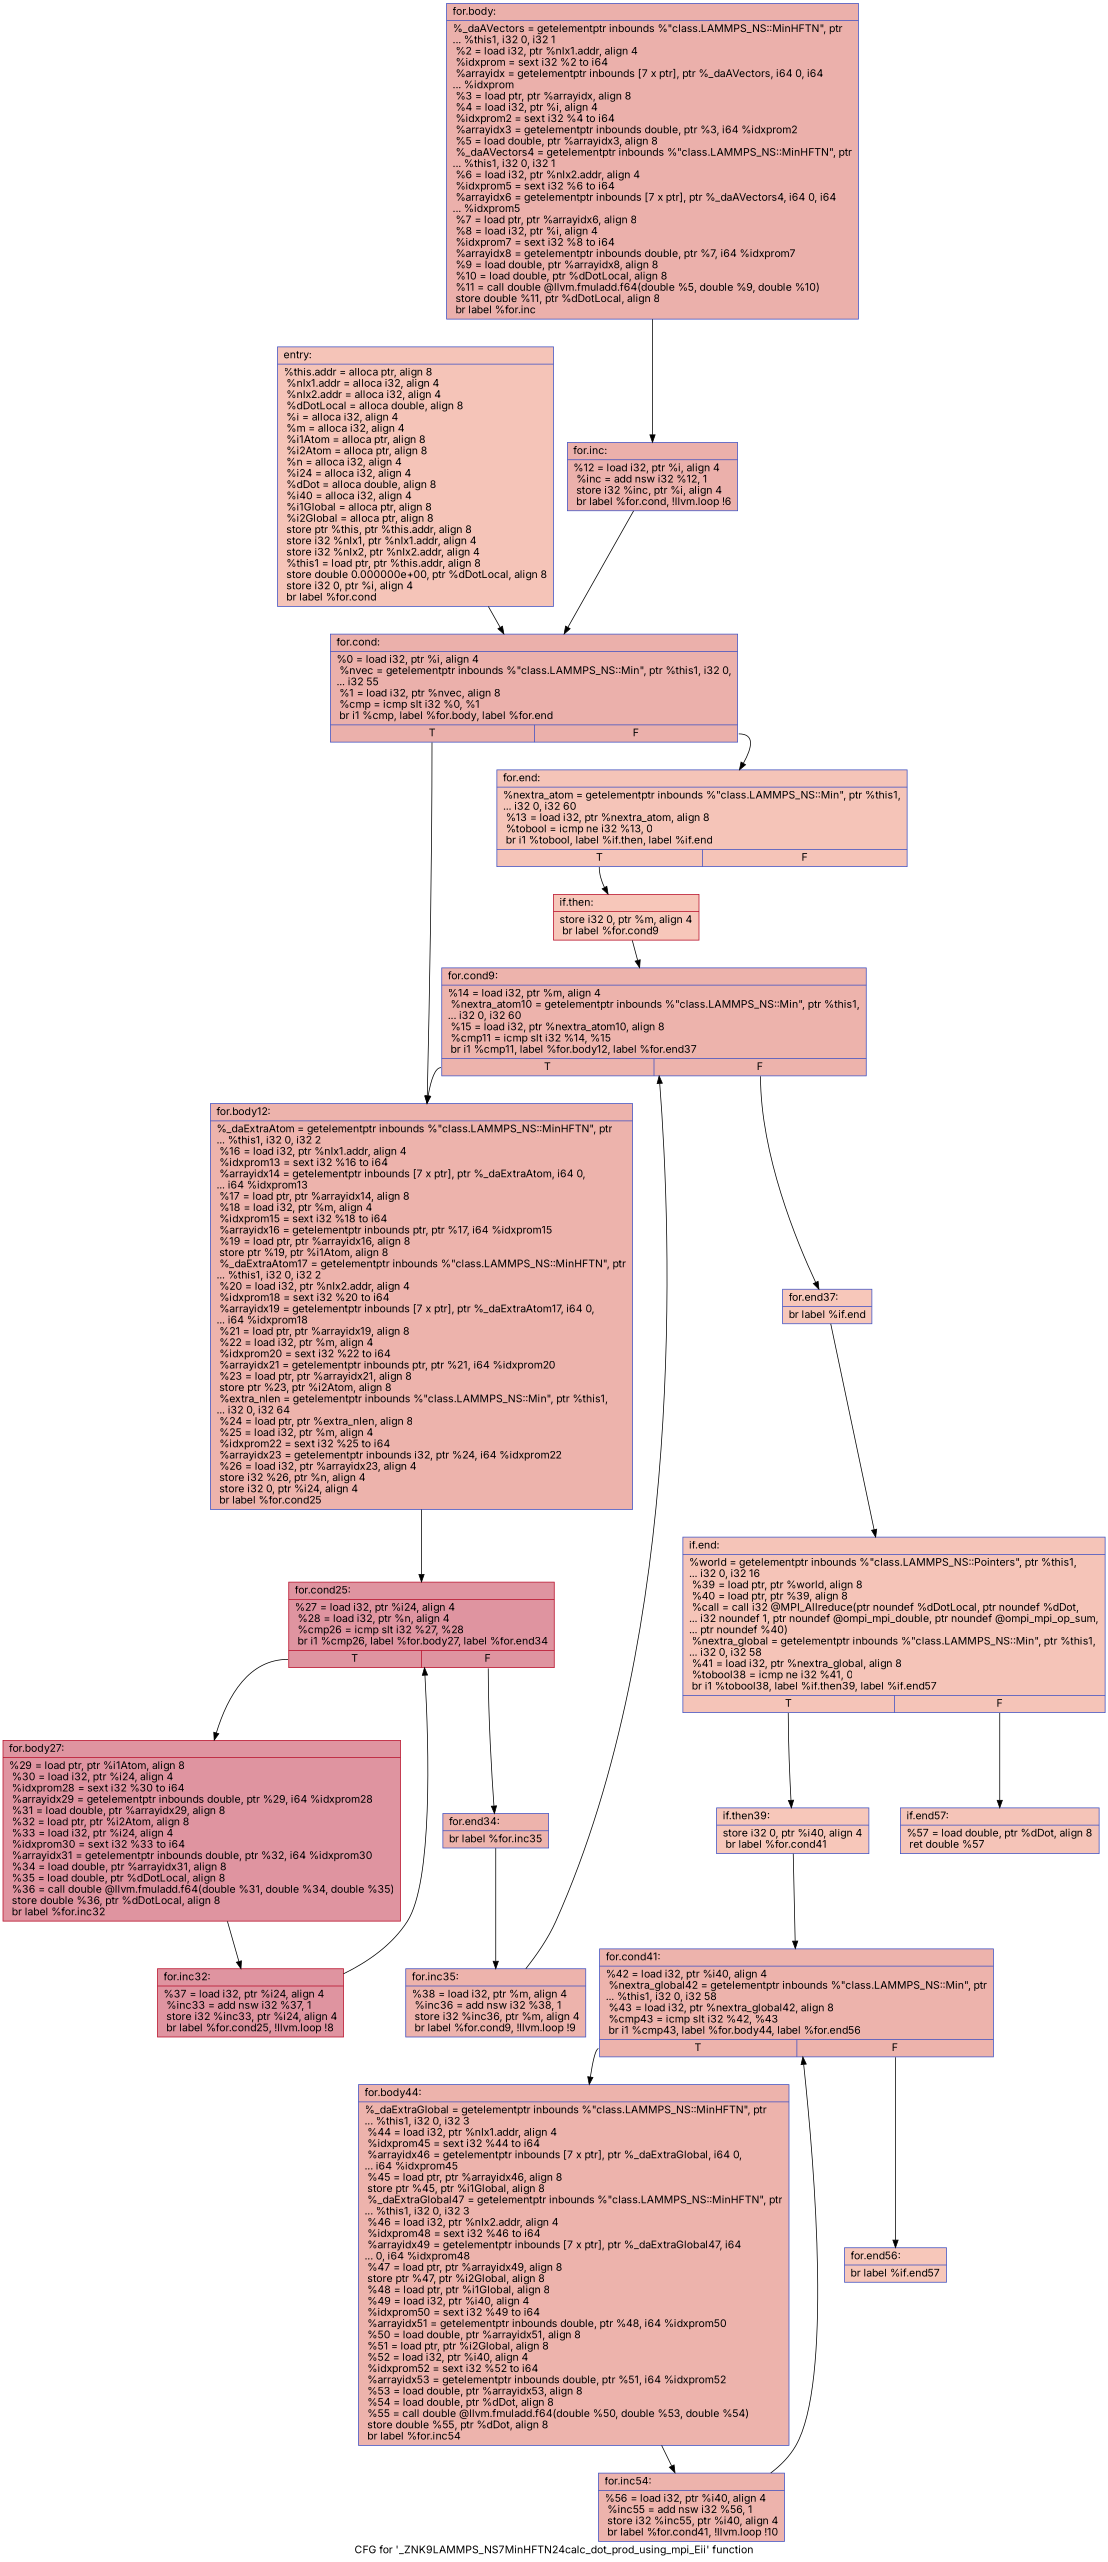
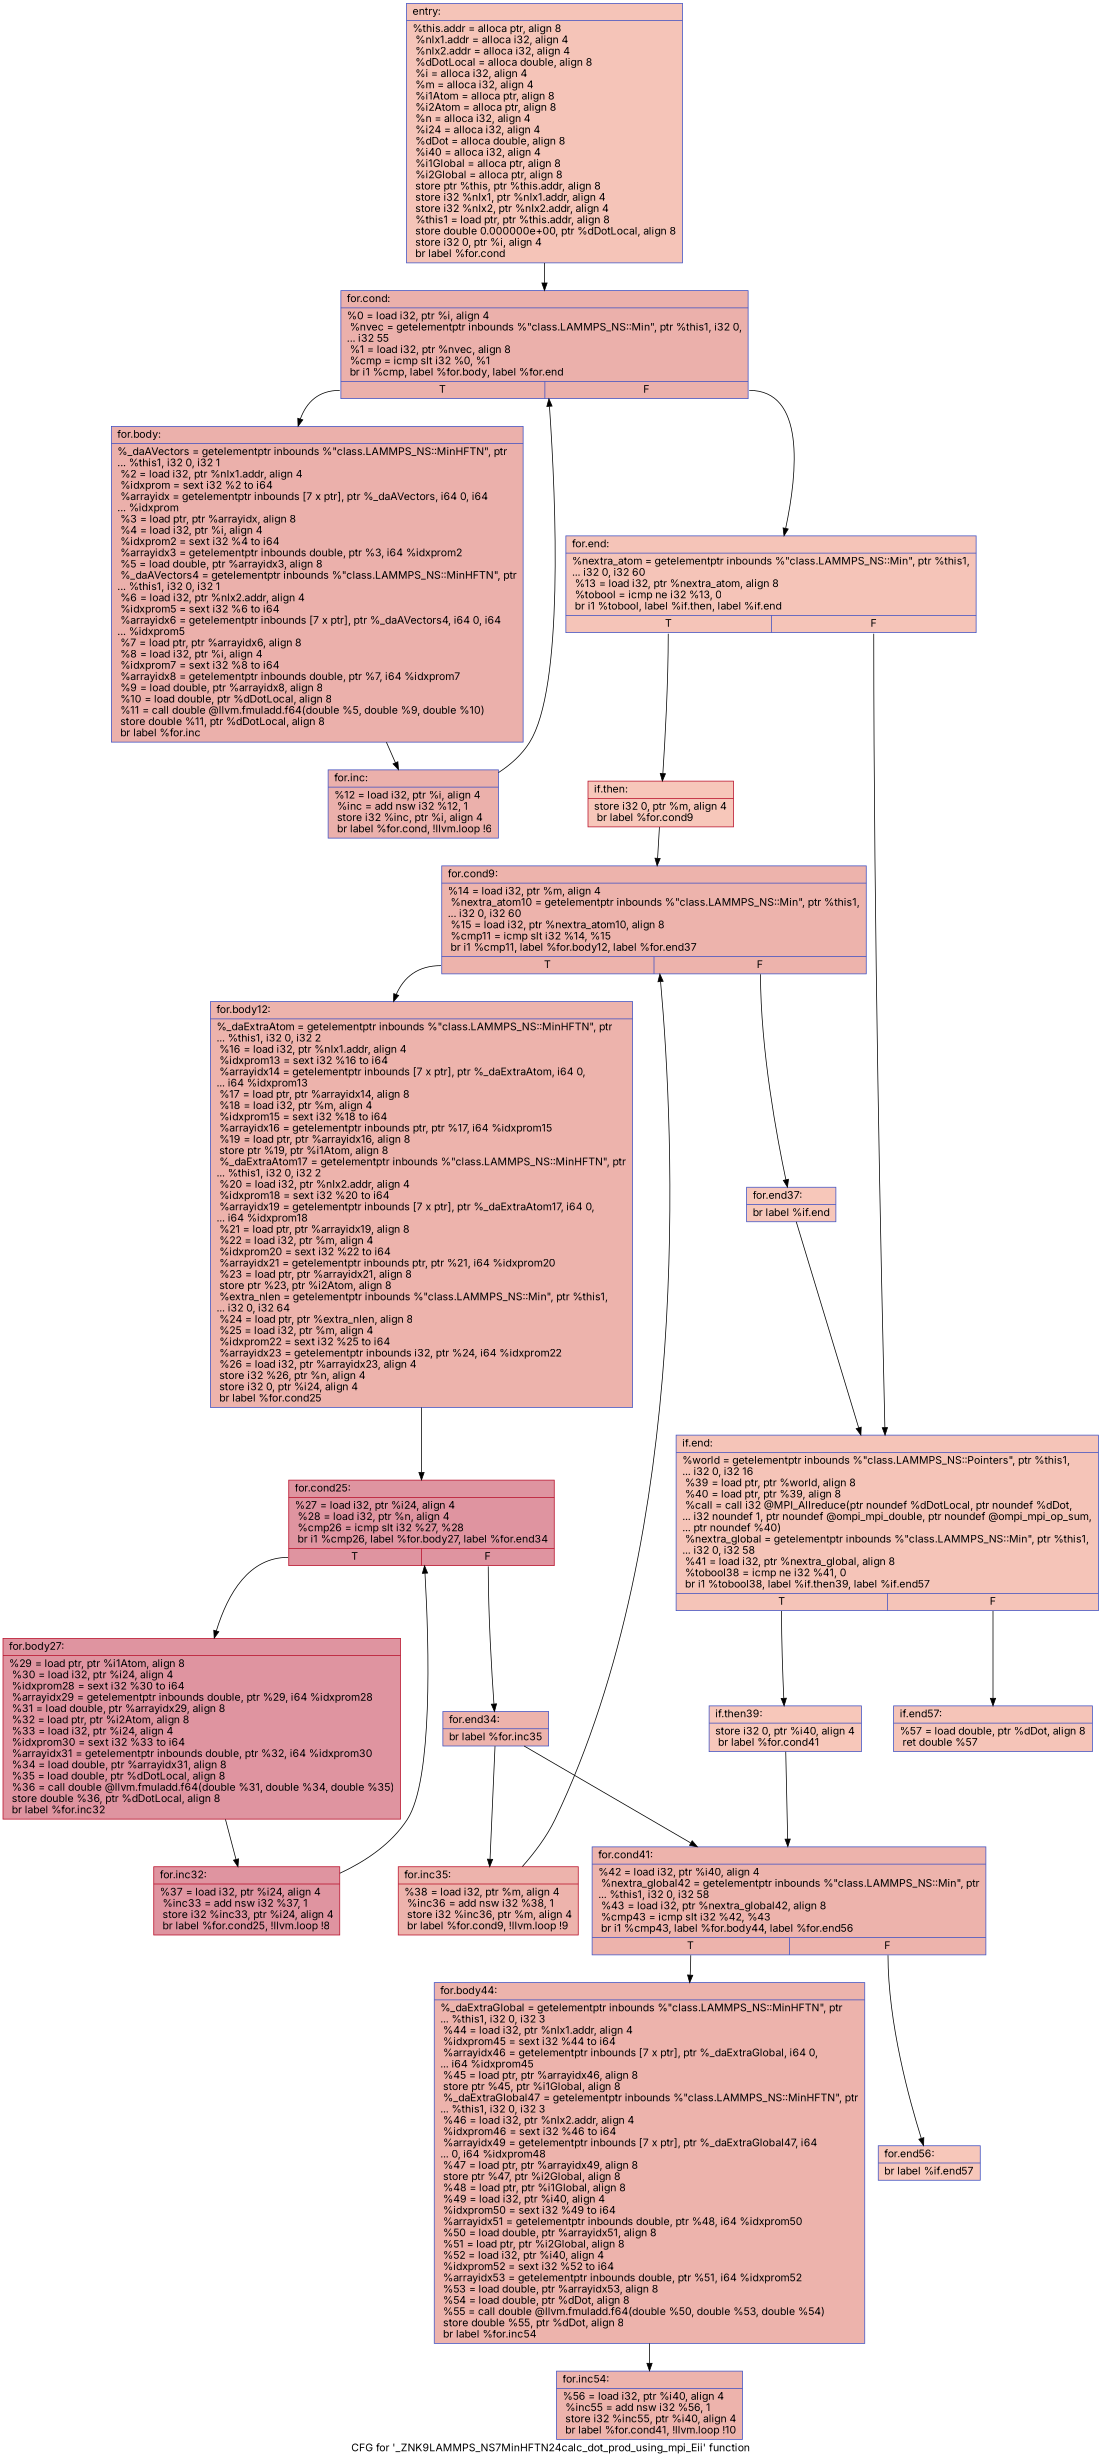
(431, 919) -> (315, 398)
none -> (877, 1031)
(496, 2003) -> (488, 1901)
(453, 2234) -> (528, 2132)
(818, 2275) -> (607, 1794)
